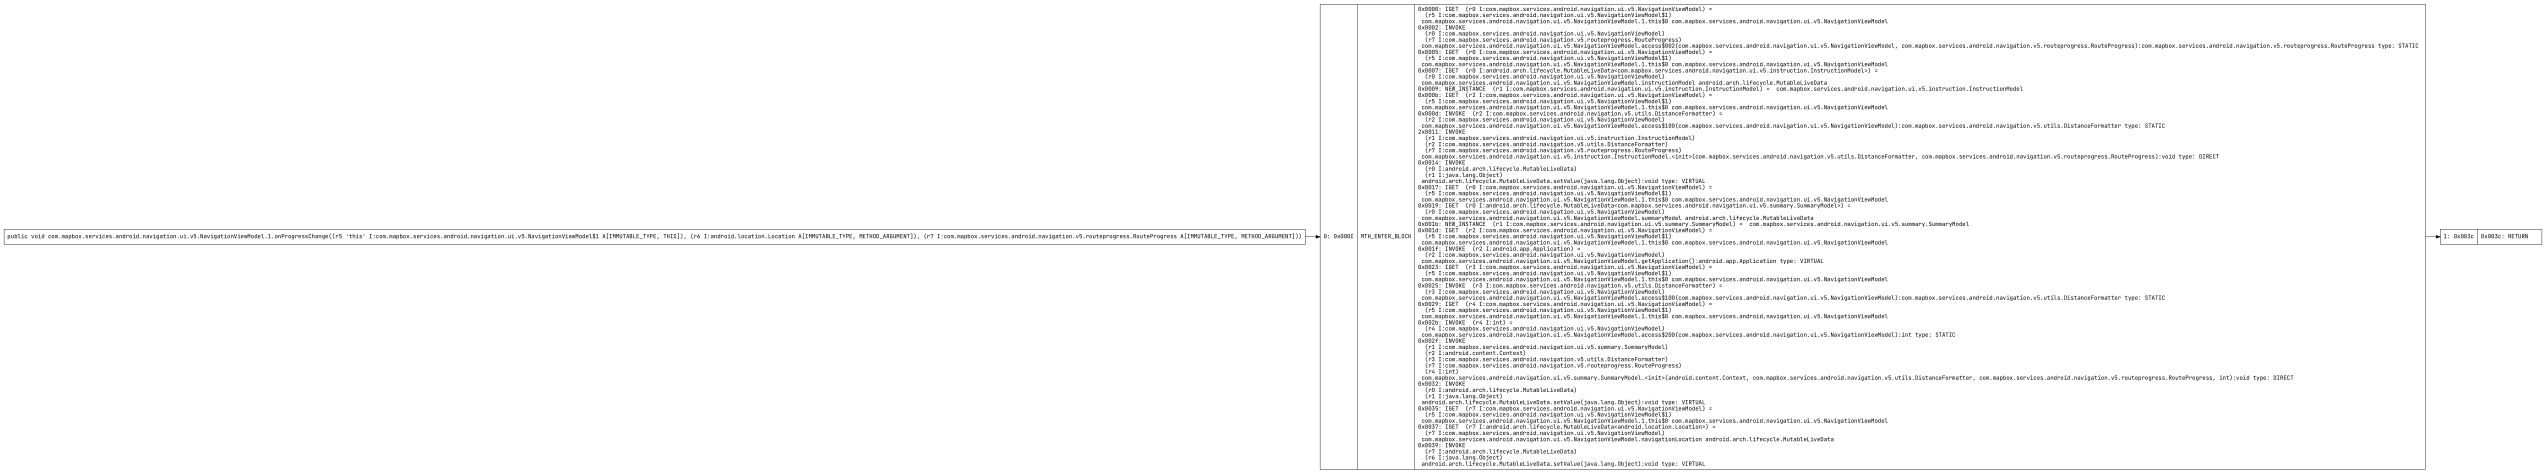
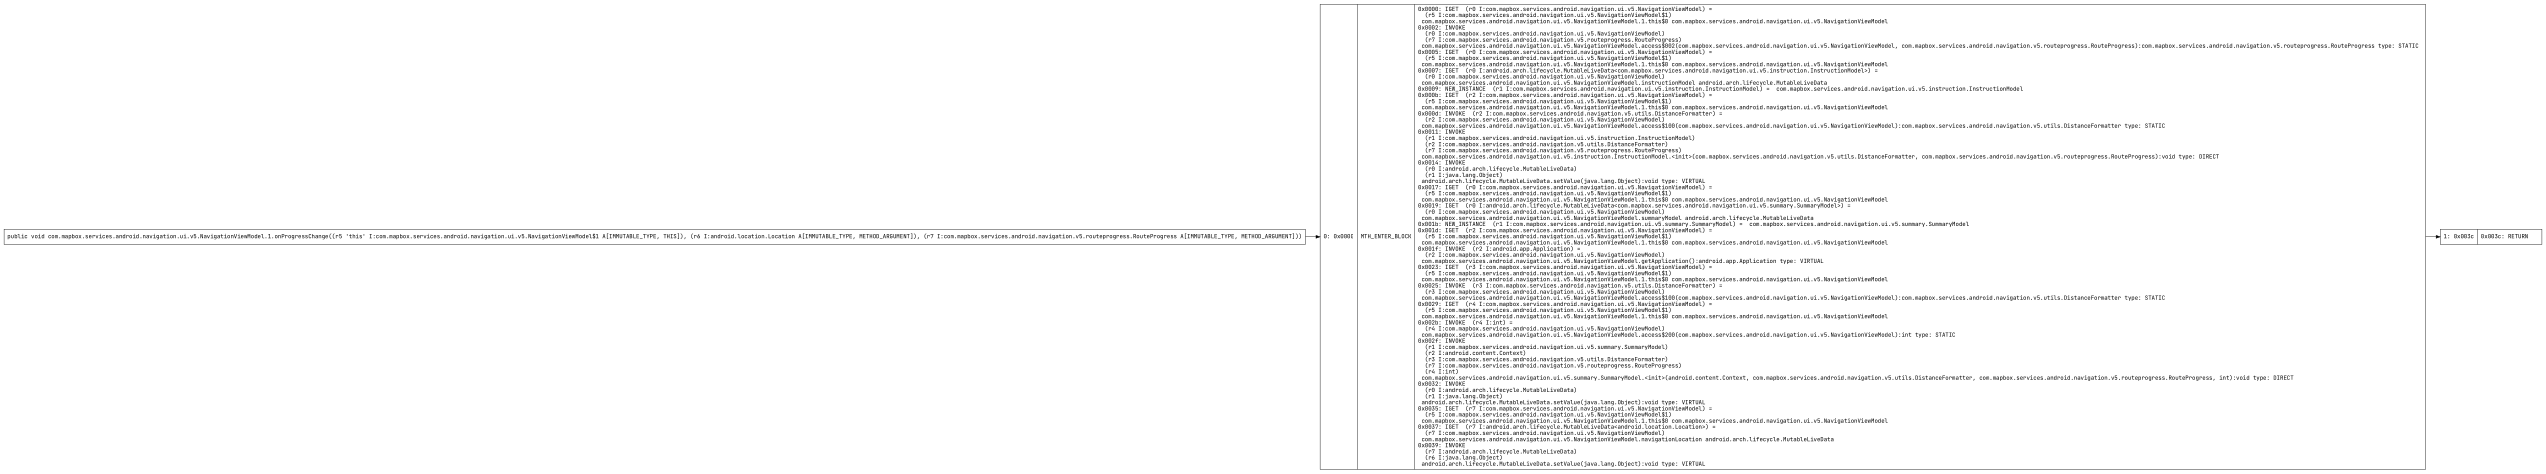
(1445, 132) -> (1445, 132)
